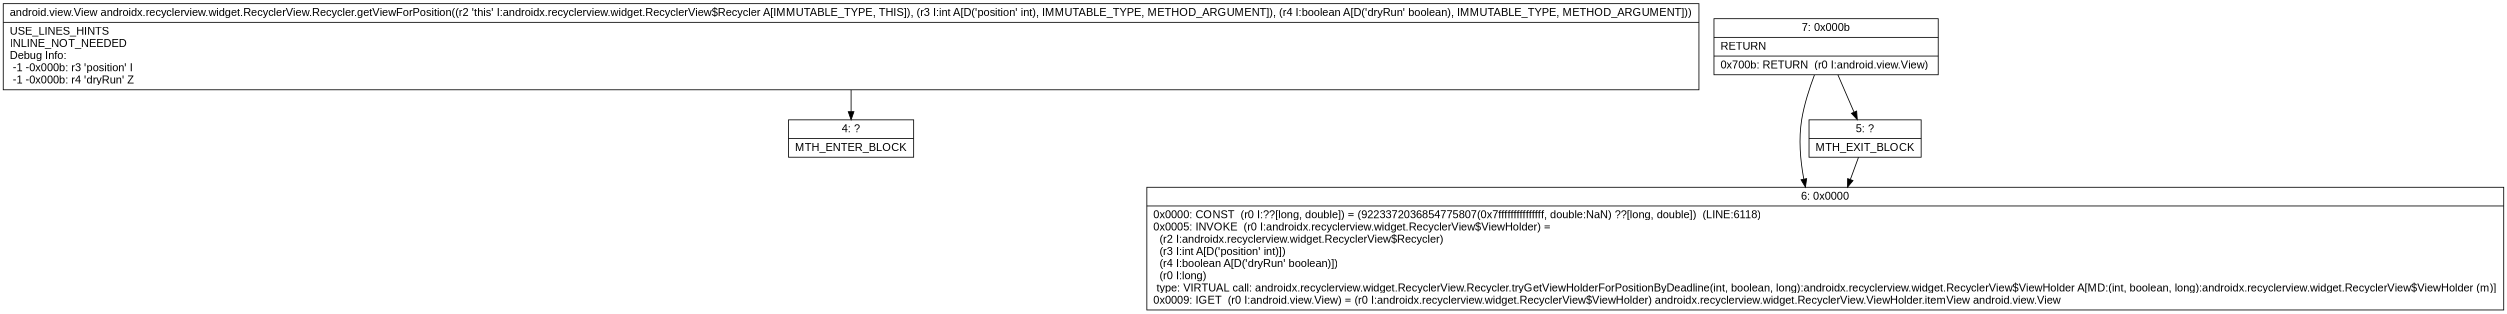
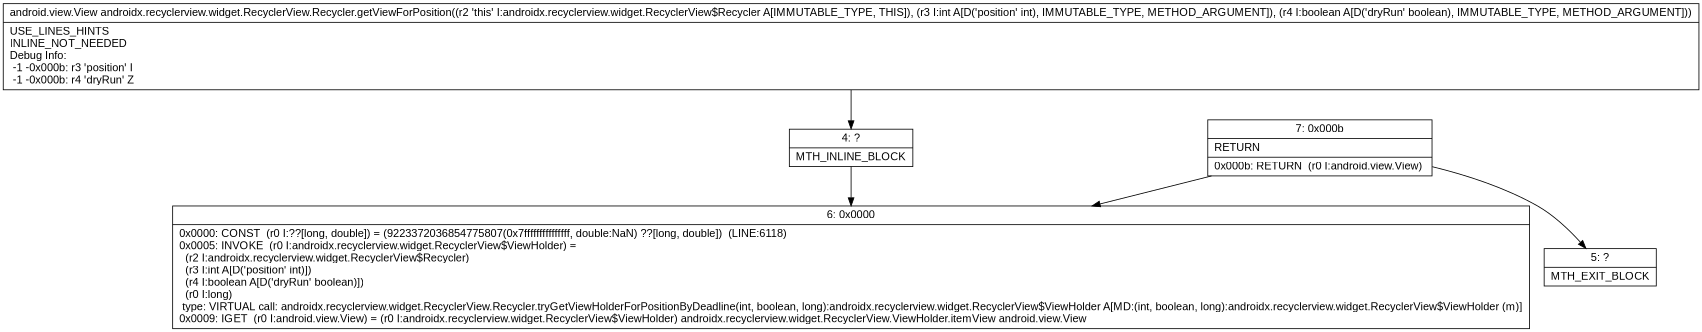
(1826, 65) -> (1320, 166)
(851, 147) -> (851, 157)
(1854, 168) -> (851, 182)
